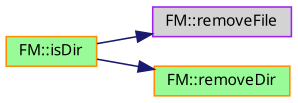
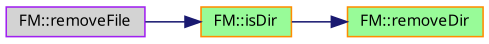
(117, 40) -> (165, 22)
